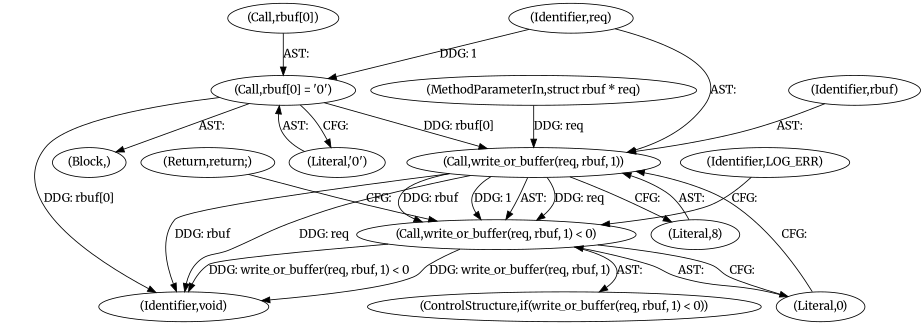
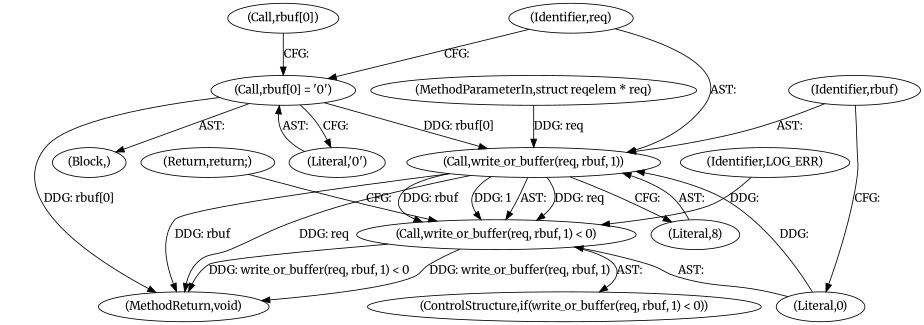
(298, 54) -> (298, 54)
(458, 54) -> (458, 54)
(534, 90) -> (534, 90)
(746, 199) -> (746, 199)
(796, 235) -> (796, 235)
(692, 259) -> (854, 196)
(184, 307) -> (184, 307)
